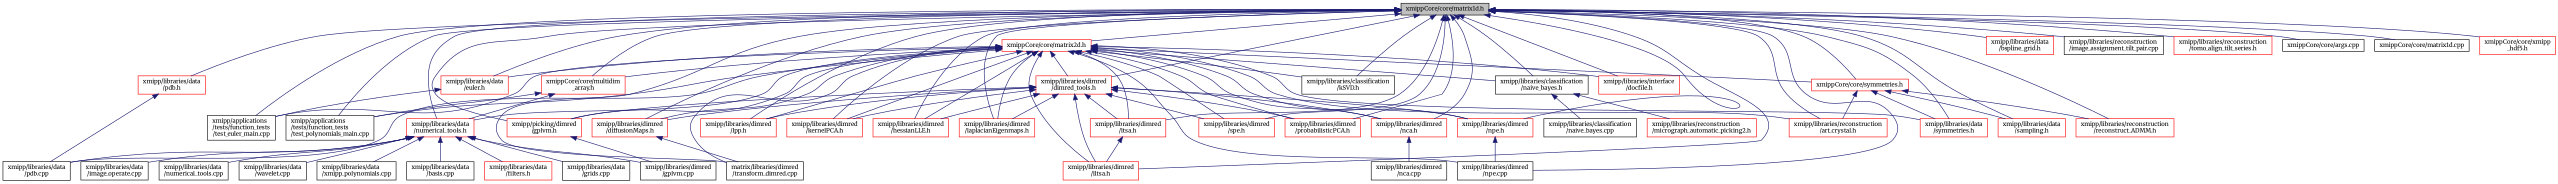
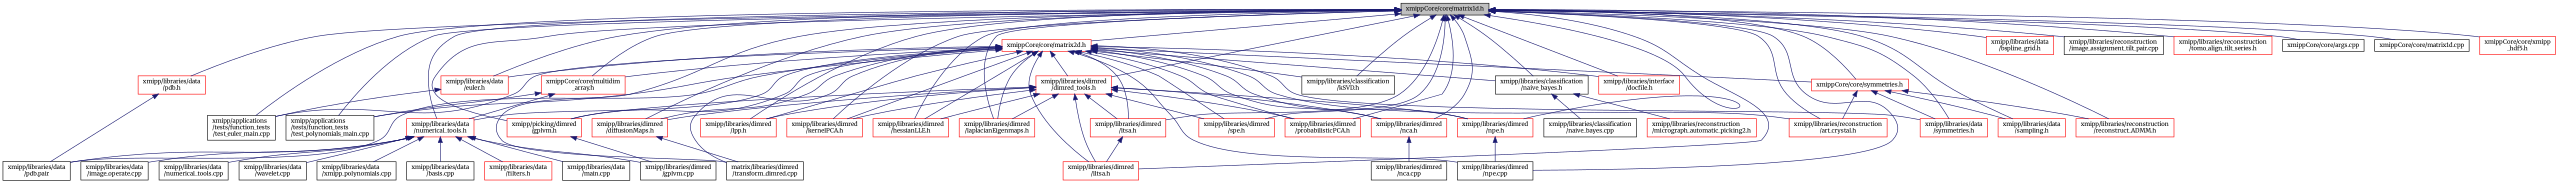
(37, 171) -> (37, 171)
(596, 171) -> (596, 171)
